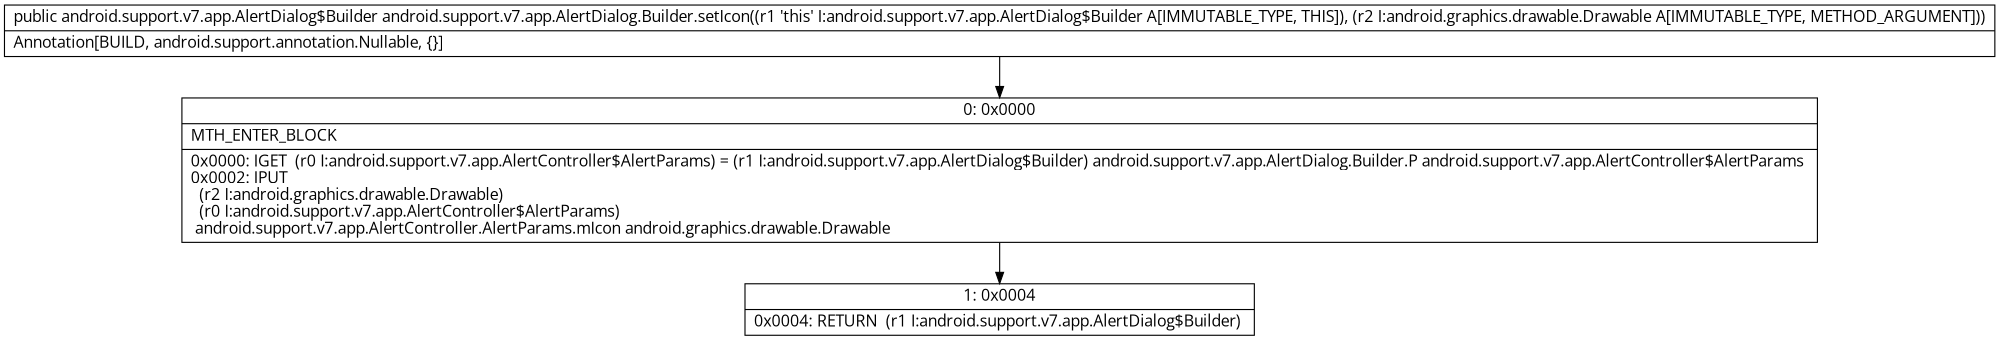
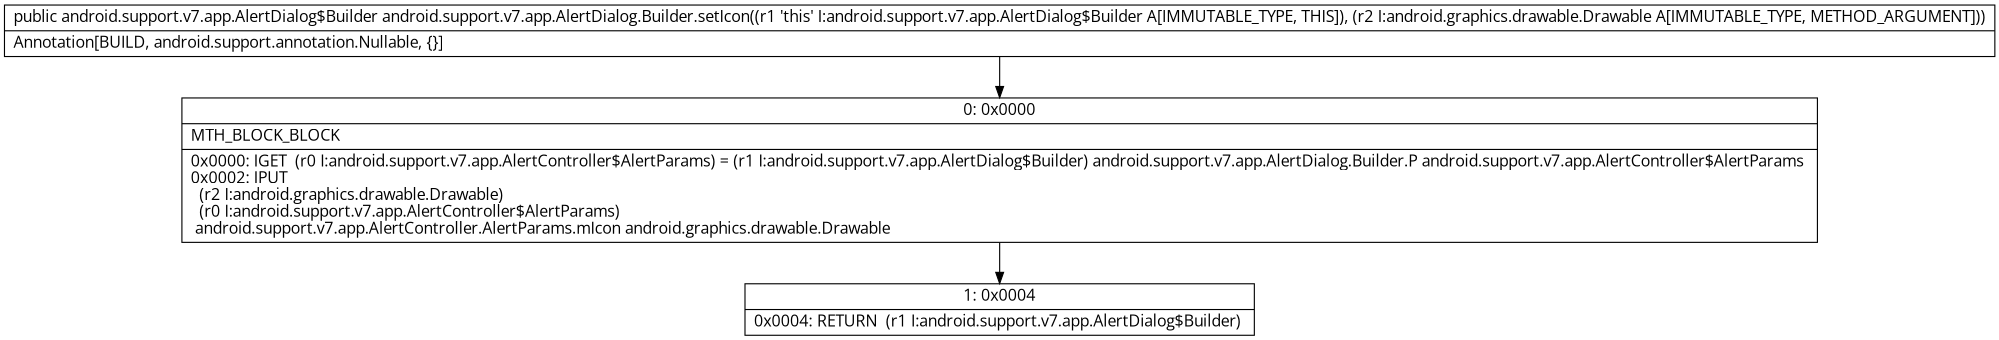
(264, 136) -> (265, 136)
